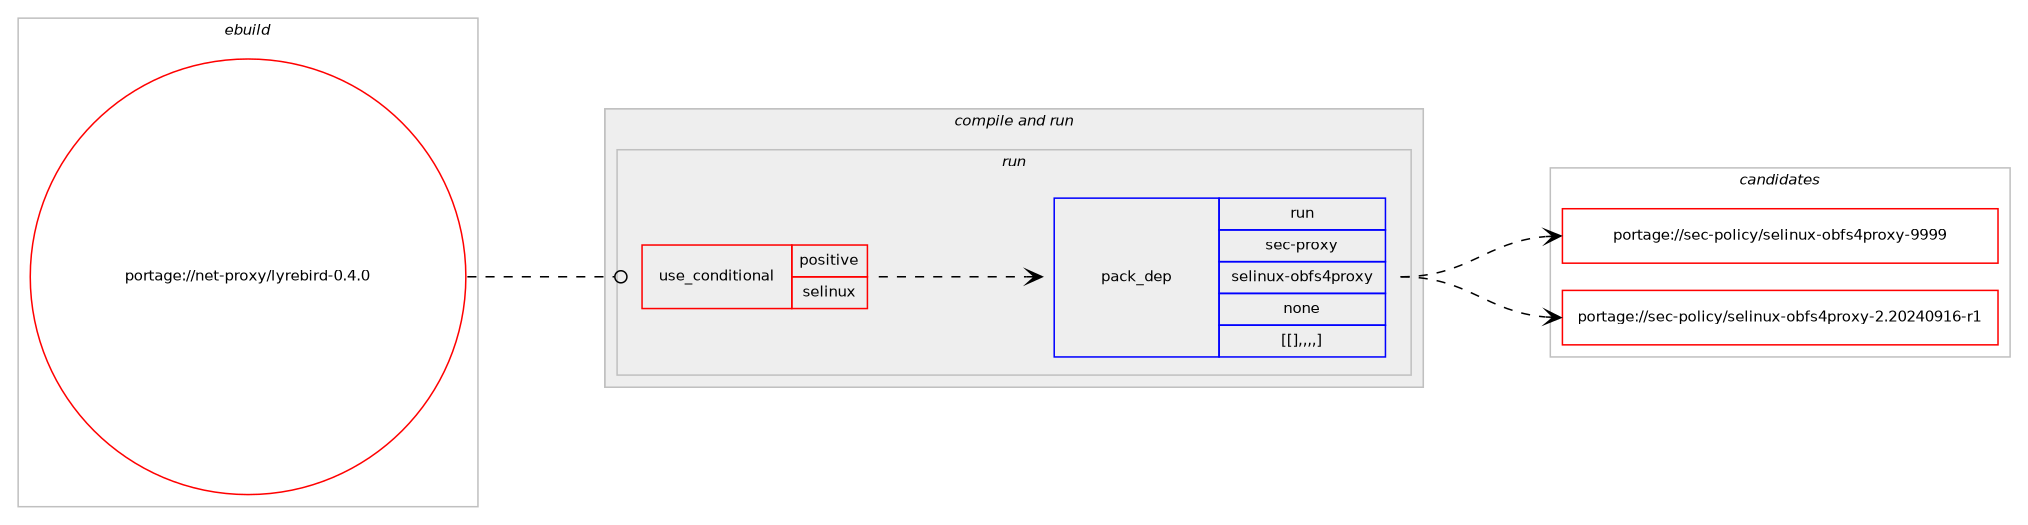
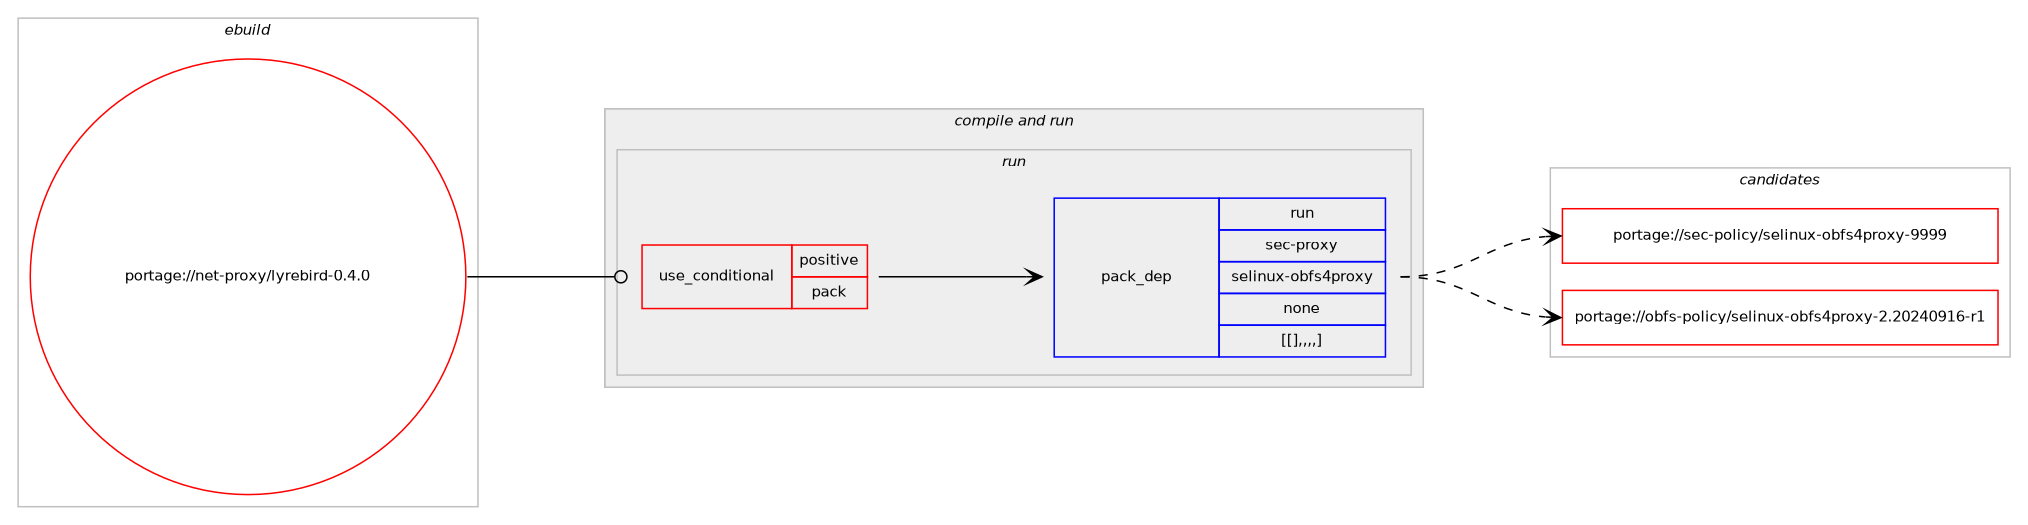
(541, 277) -> (541, 277)
(953, 277) -> (953, 277)
(830, 292) -> (830, 292)
(1780, 318) -> (1780, 318)
